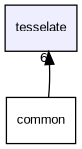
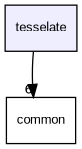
(50, 81) -> (32, 68)
